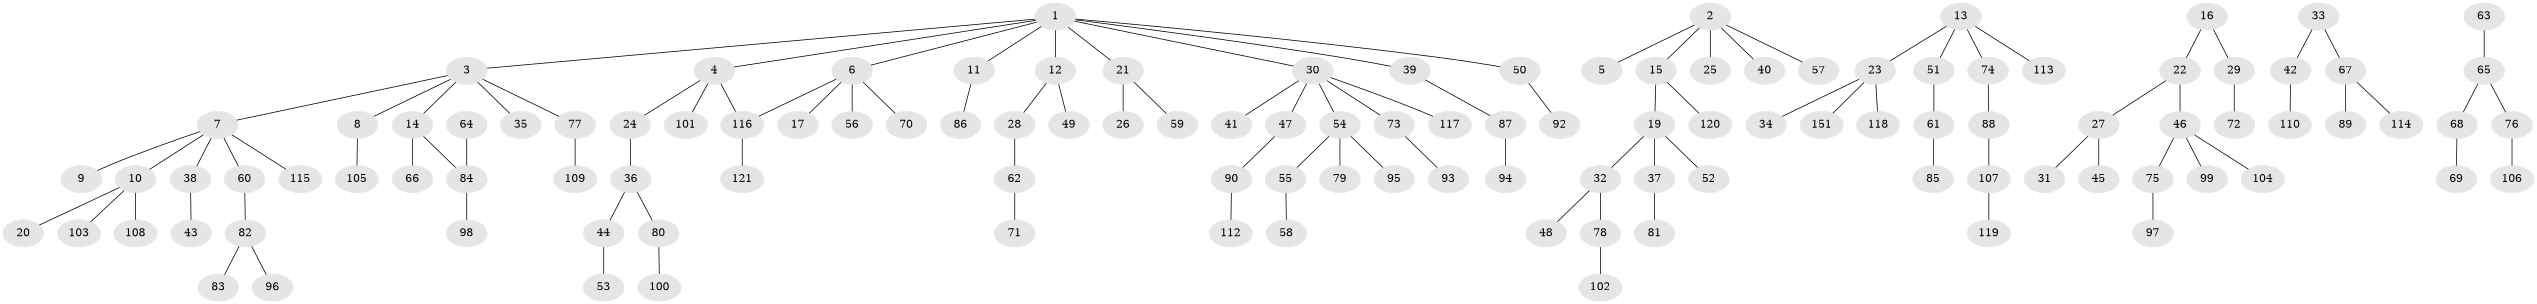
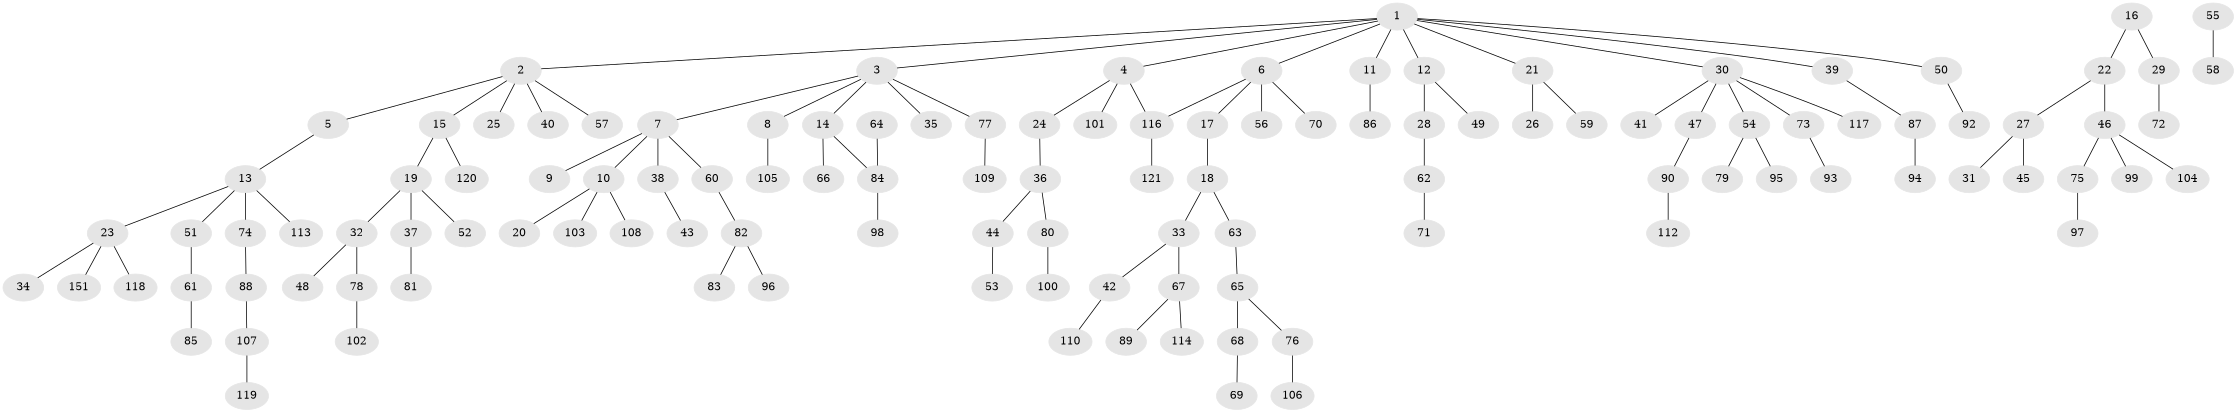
none -> (959, 44)
none -> (287, 152)
(1313, 152) -> none
(300, 179) -> none
none -> (1207, 179)
